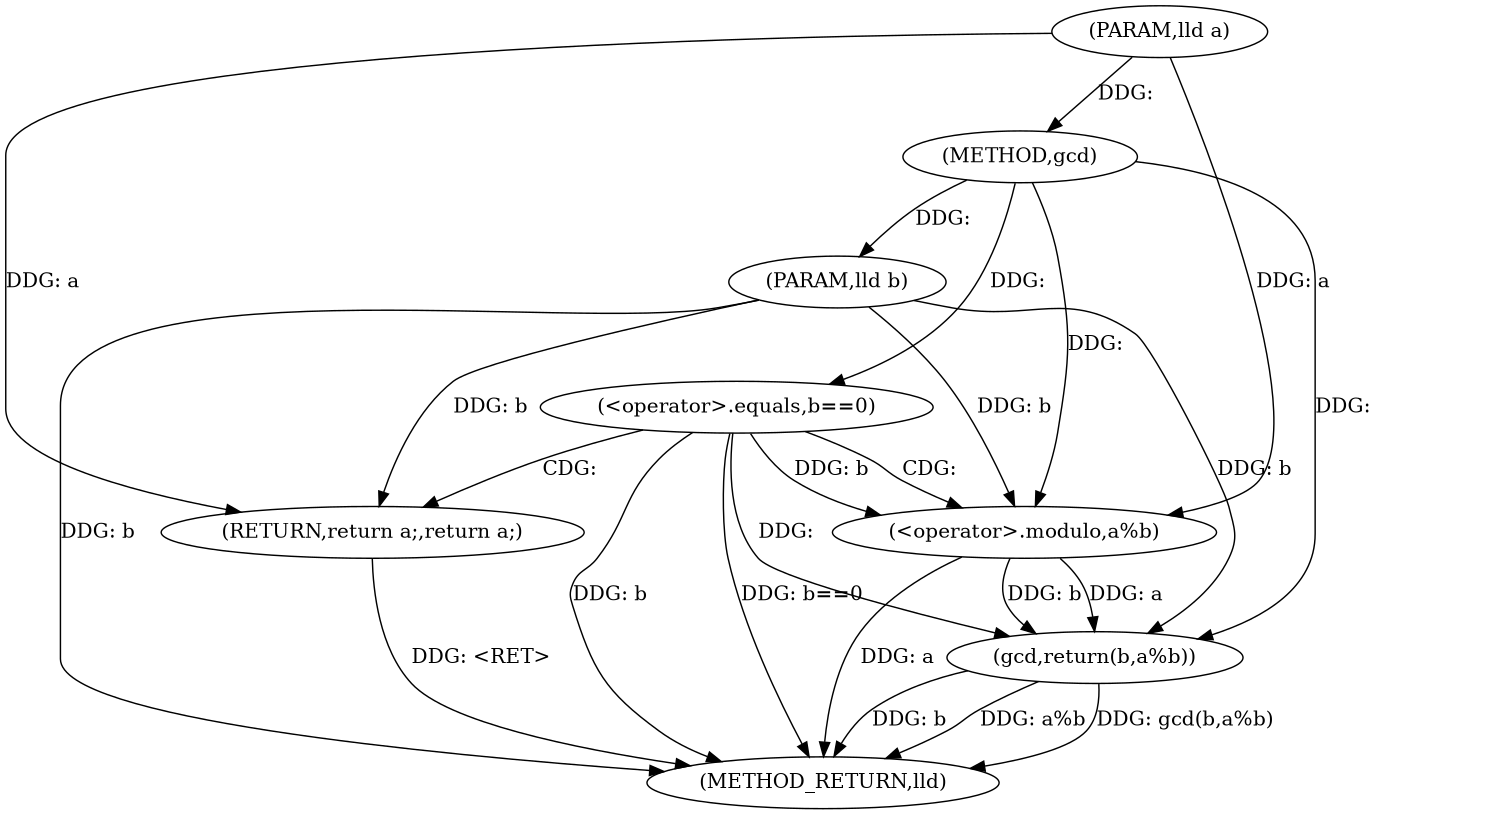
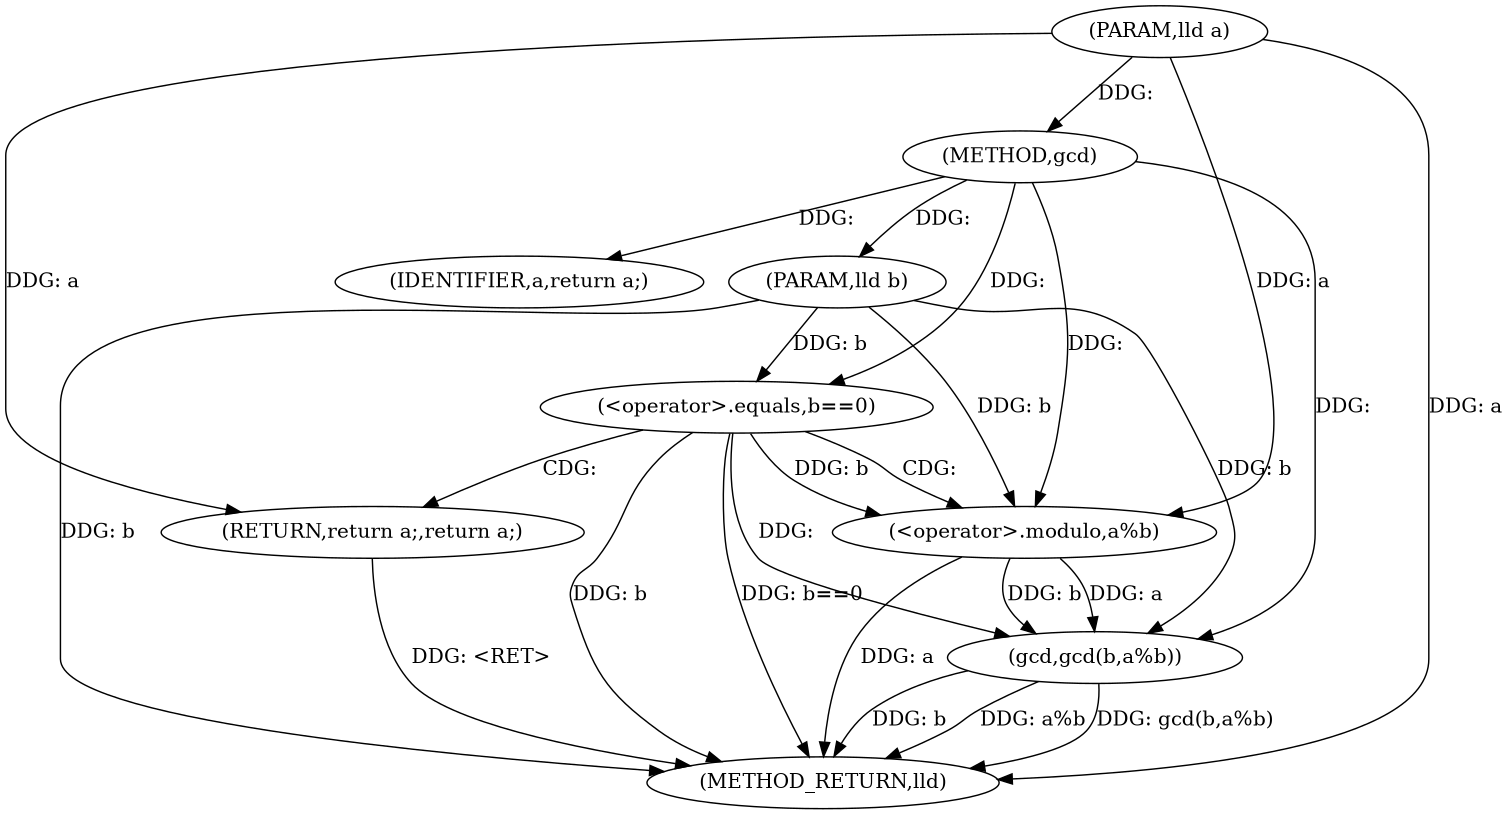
none -> (519, 282)
(540, 351) -> (792, 339)
none -> (1429, 524)
(1095, 658) -> (1095, 658)
